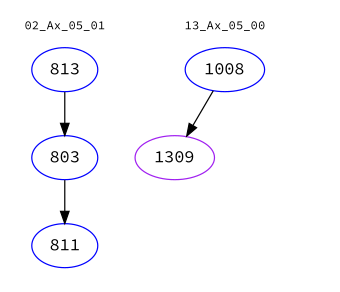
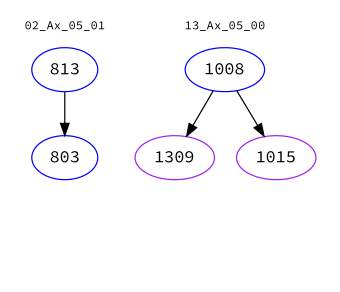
none -> (276, 158)
(65, 246) -> none
